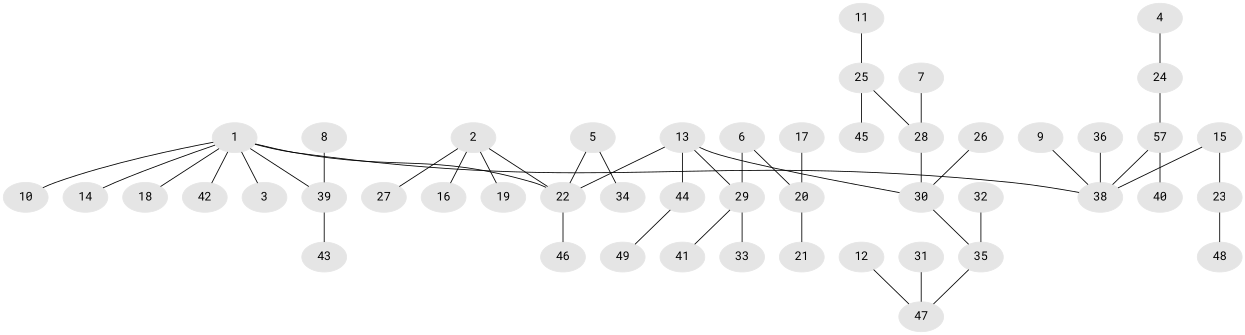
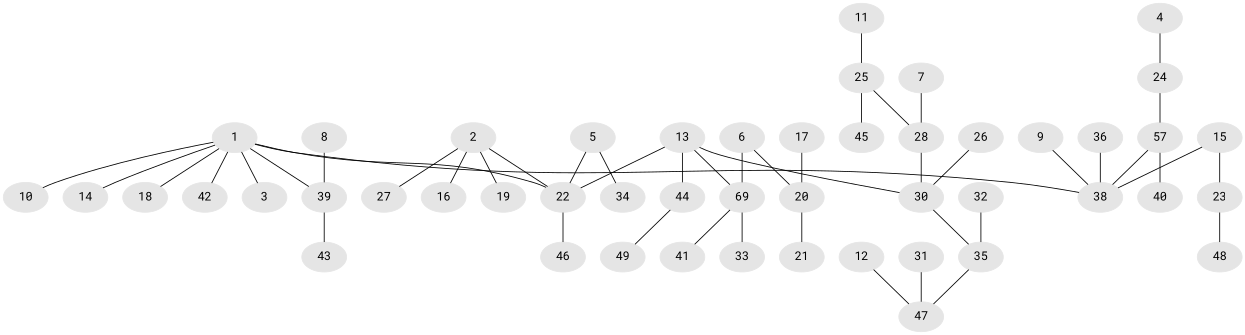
(742, 197) -> (742, 197)
